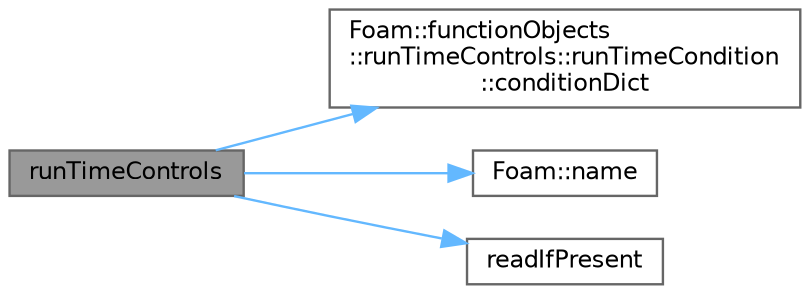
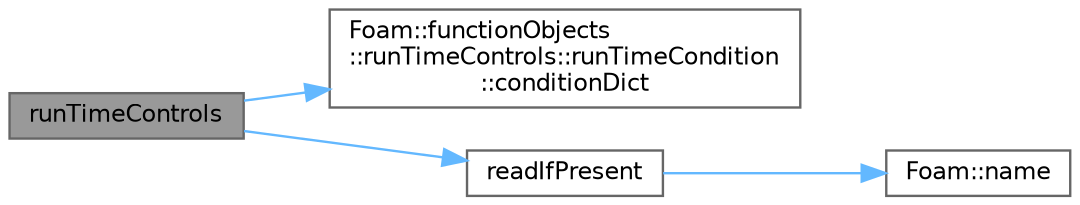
(346, 173) -> (762, 173)
